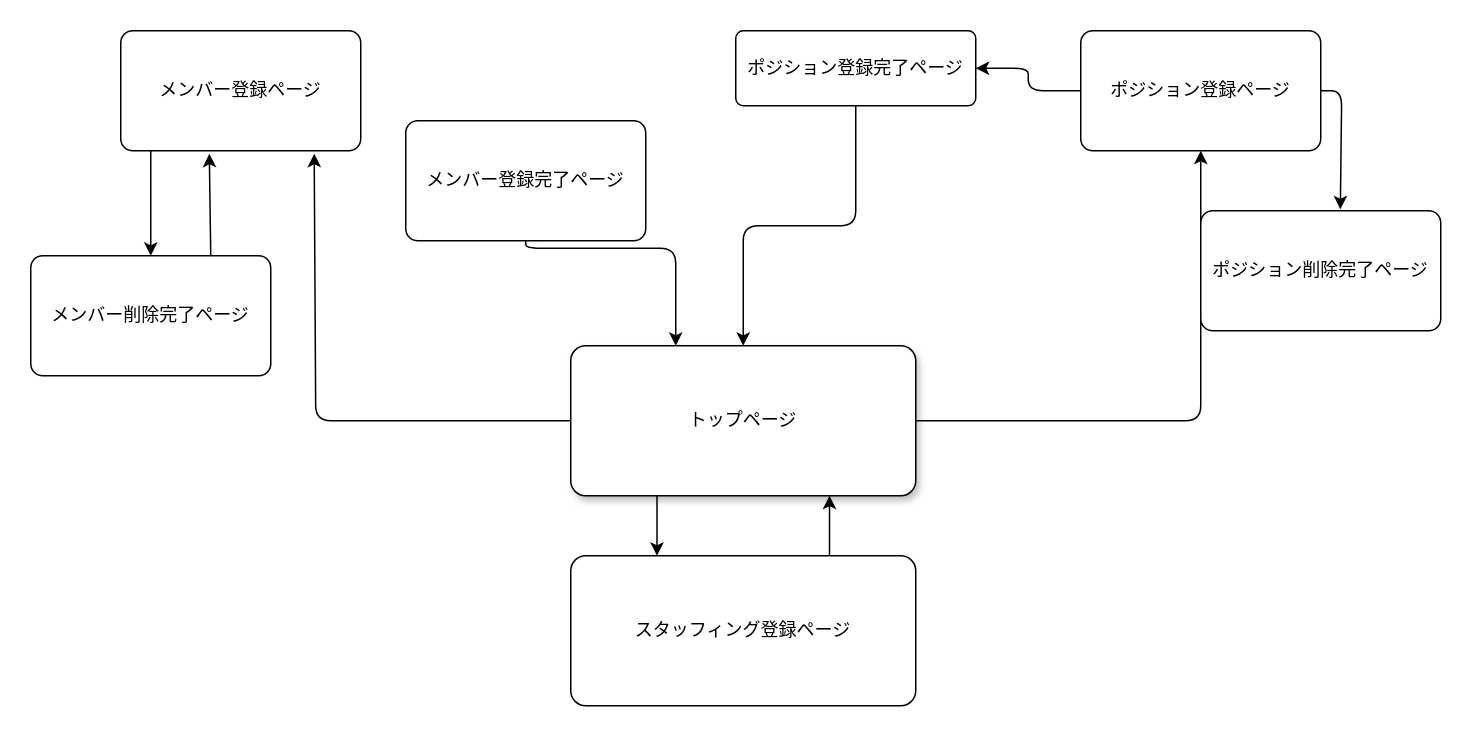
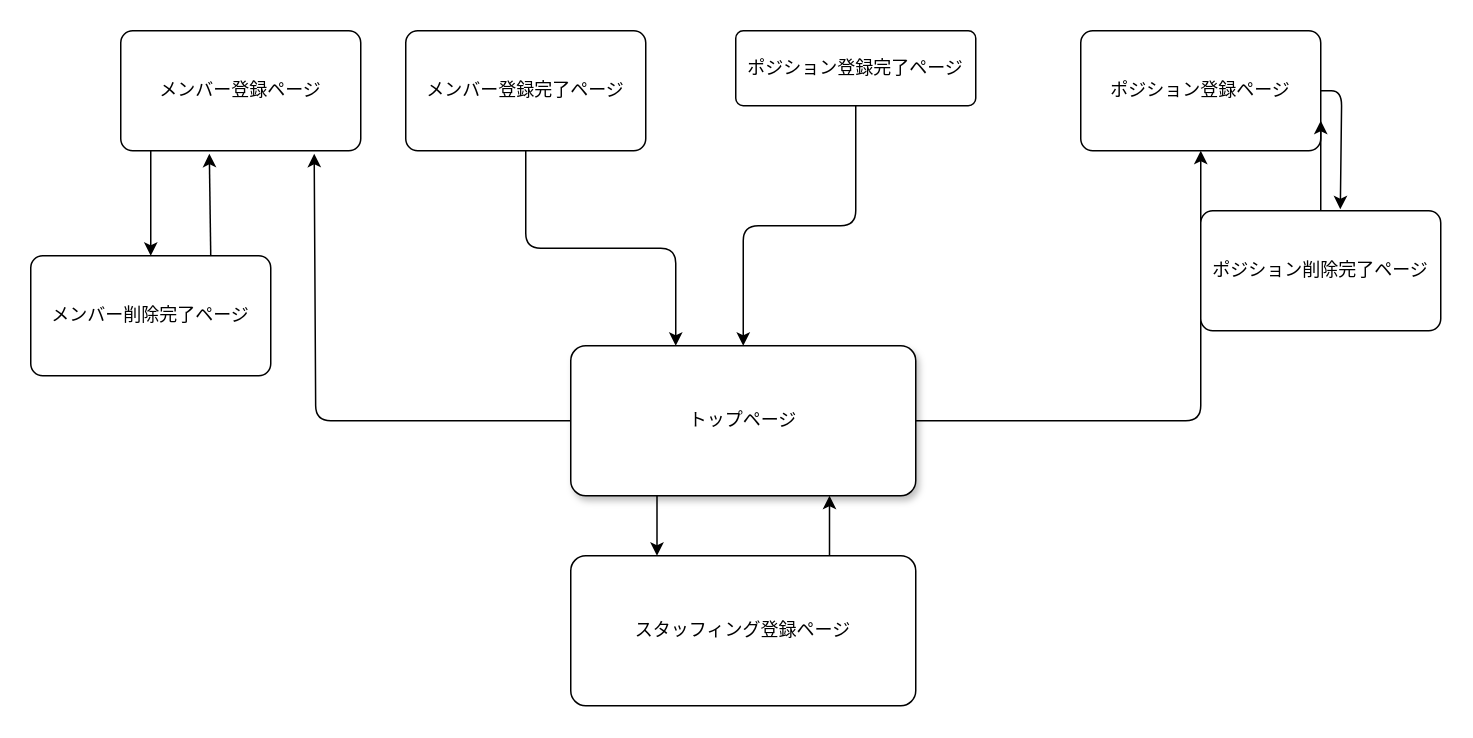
(1030, 85) -> none
none -> (1321, 171)
(526, 181) -> (526, 91)
